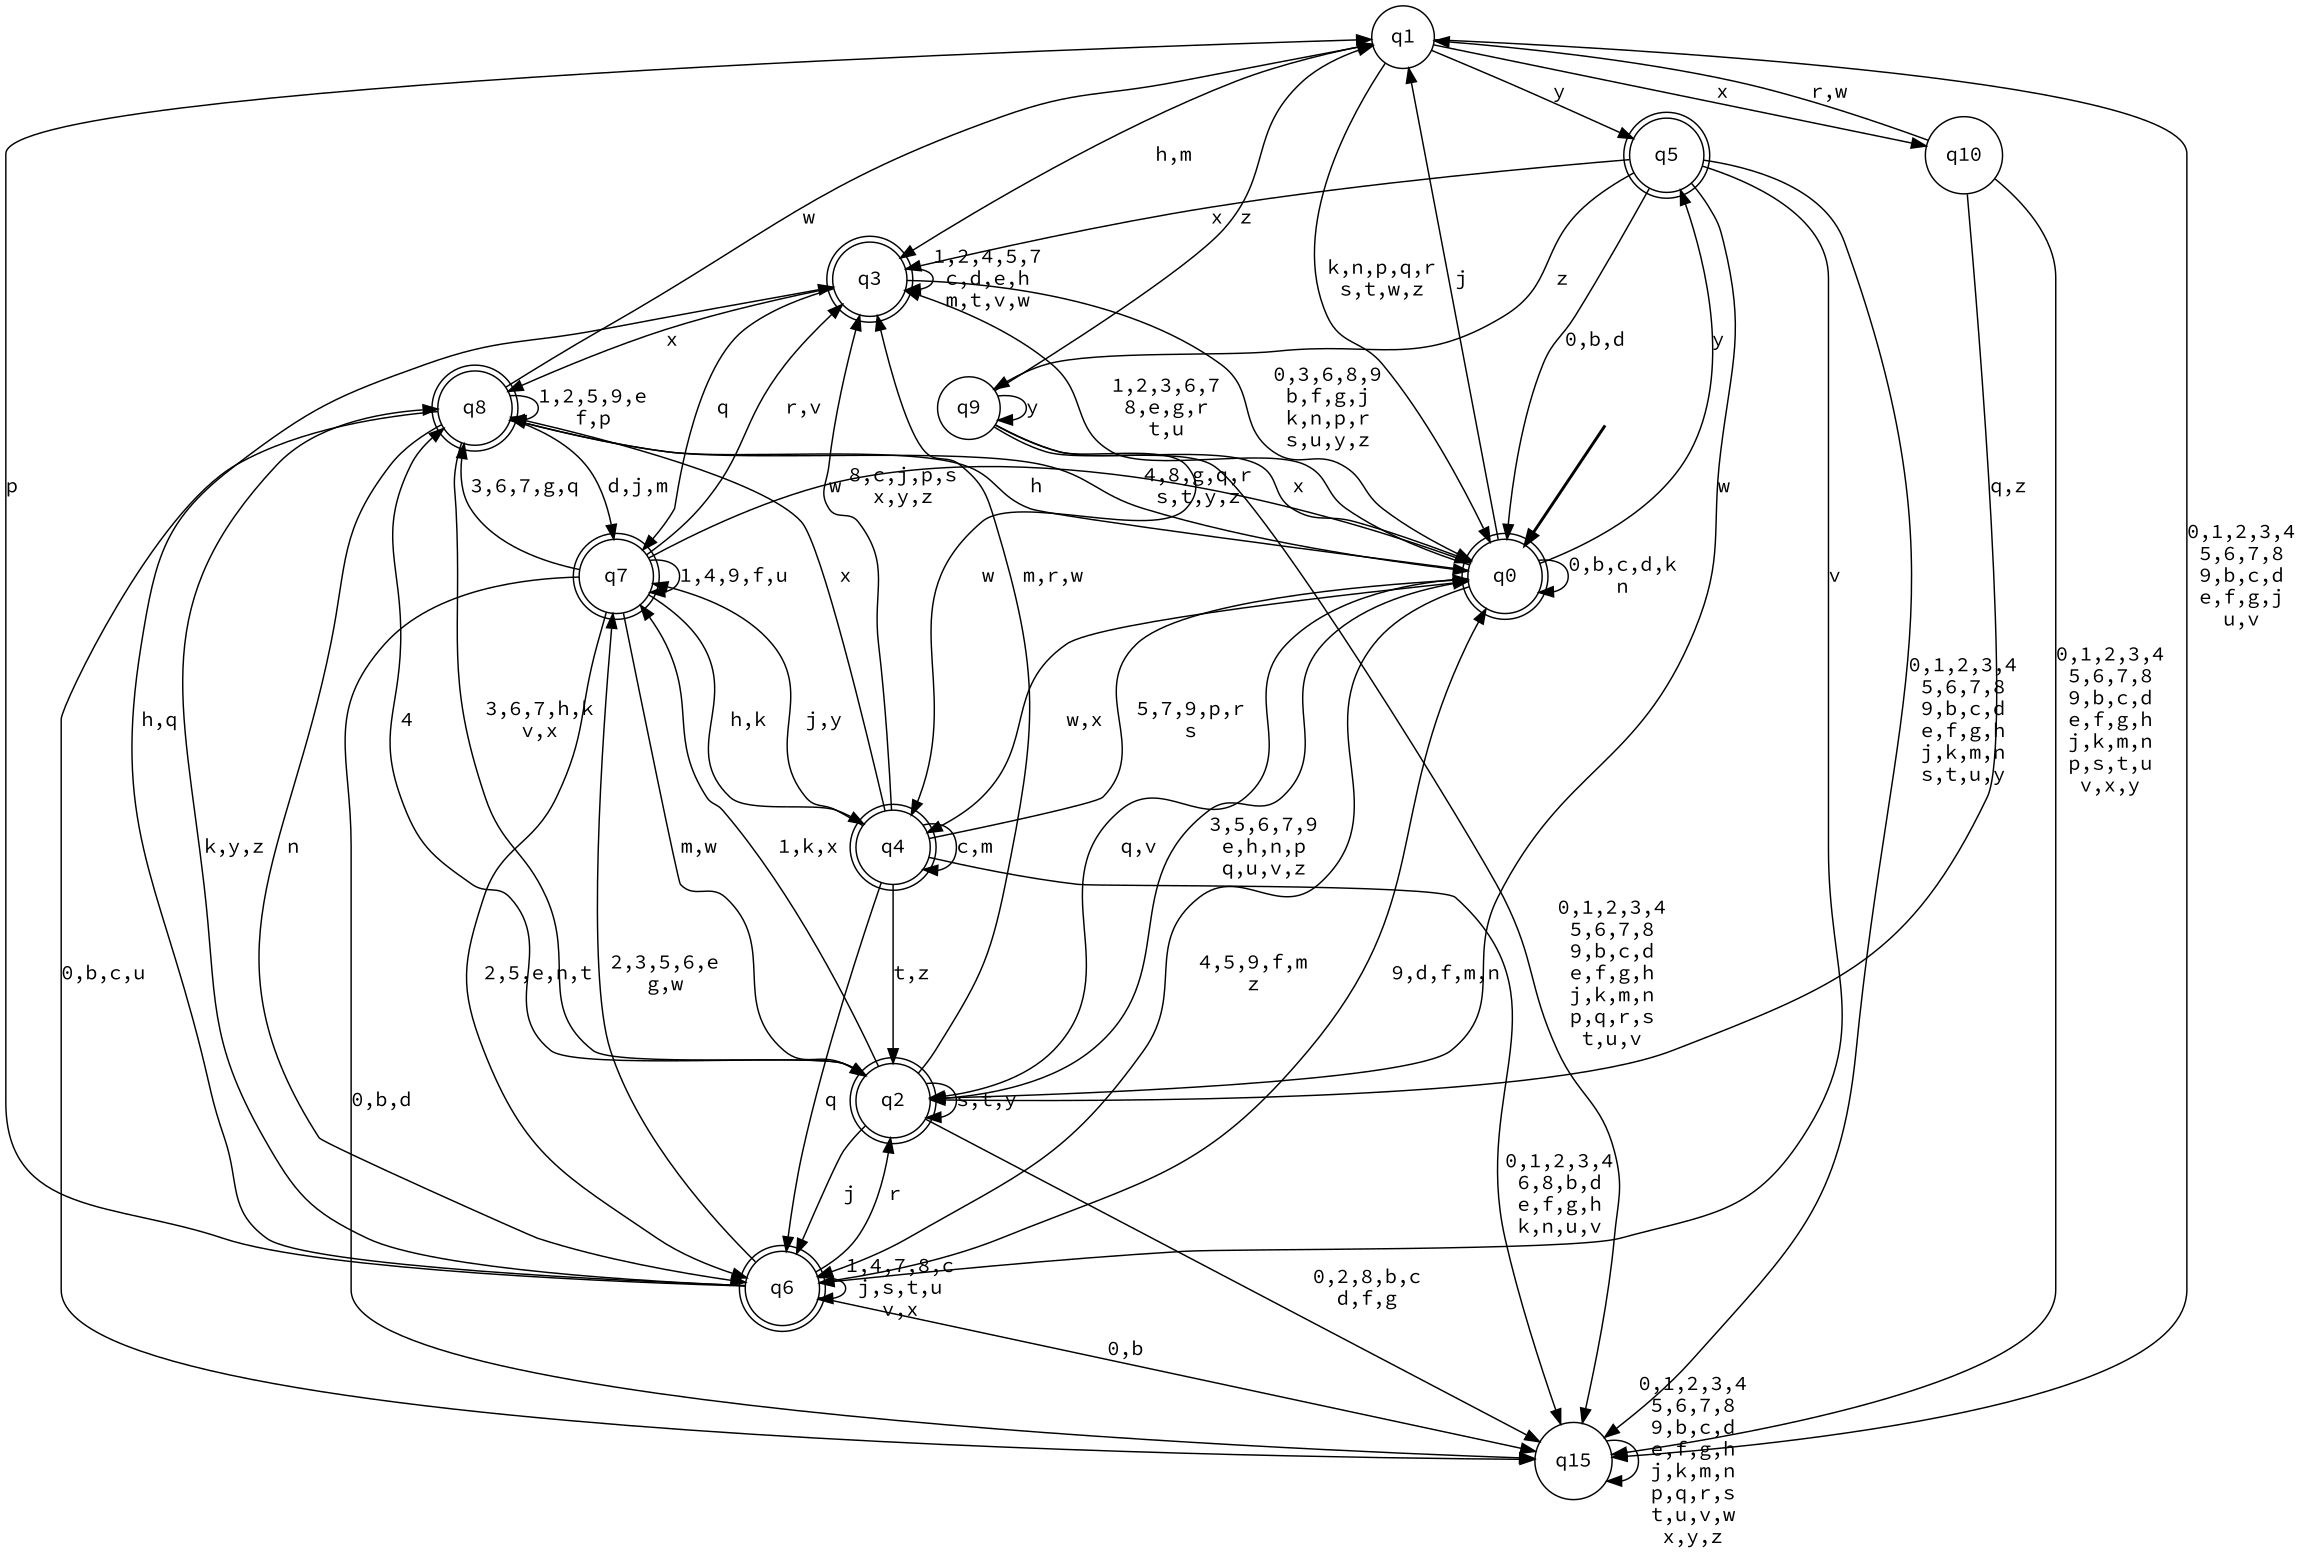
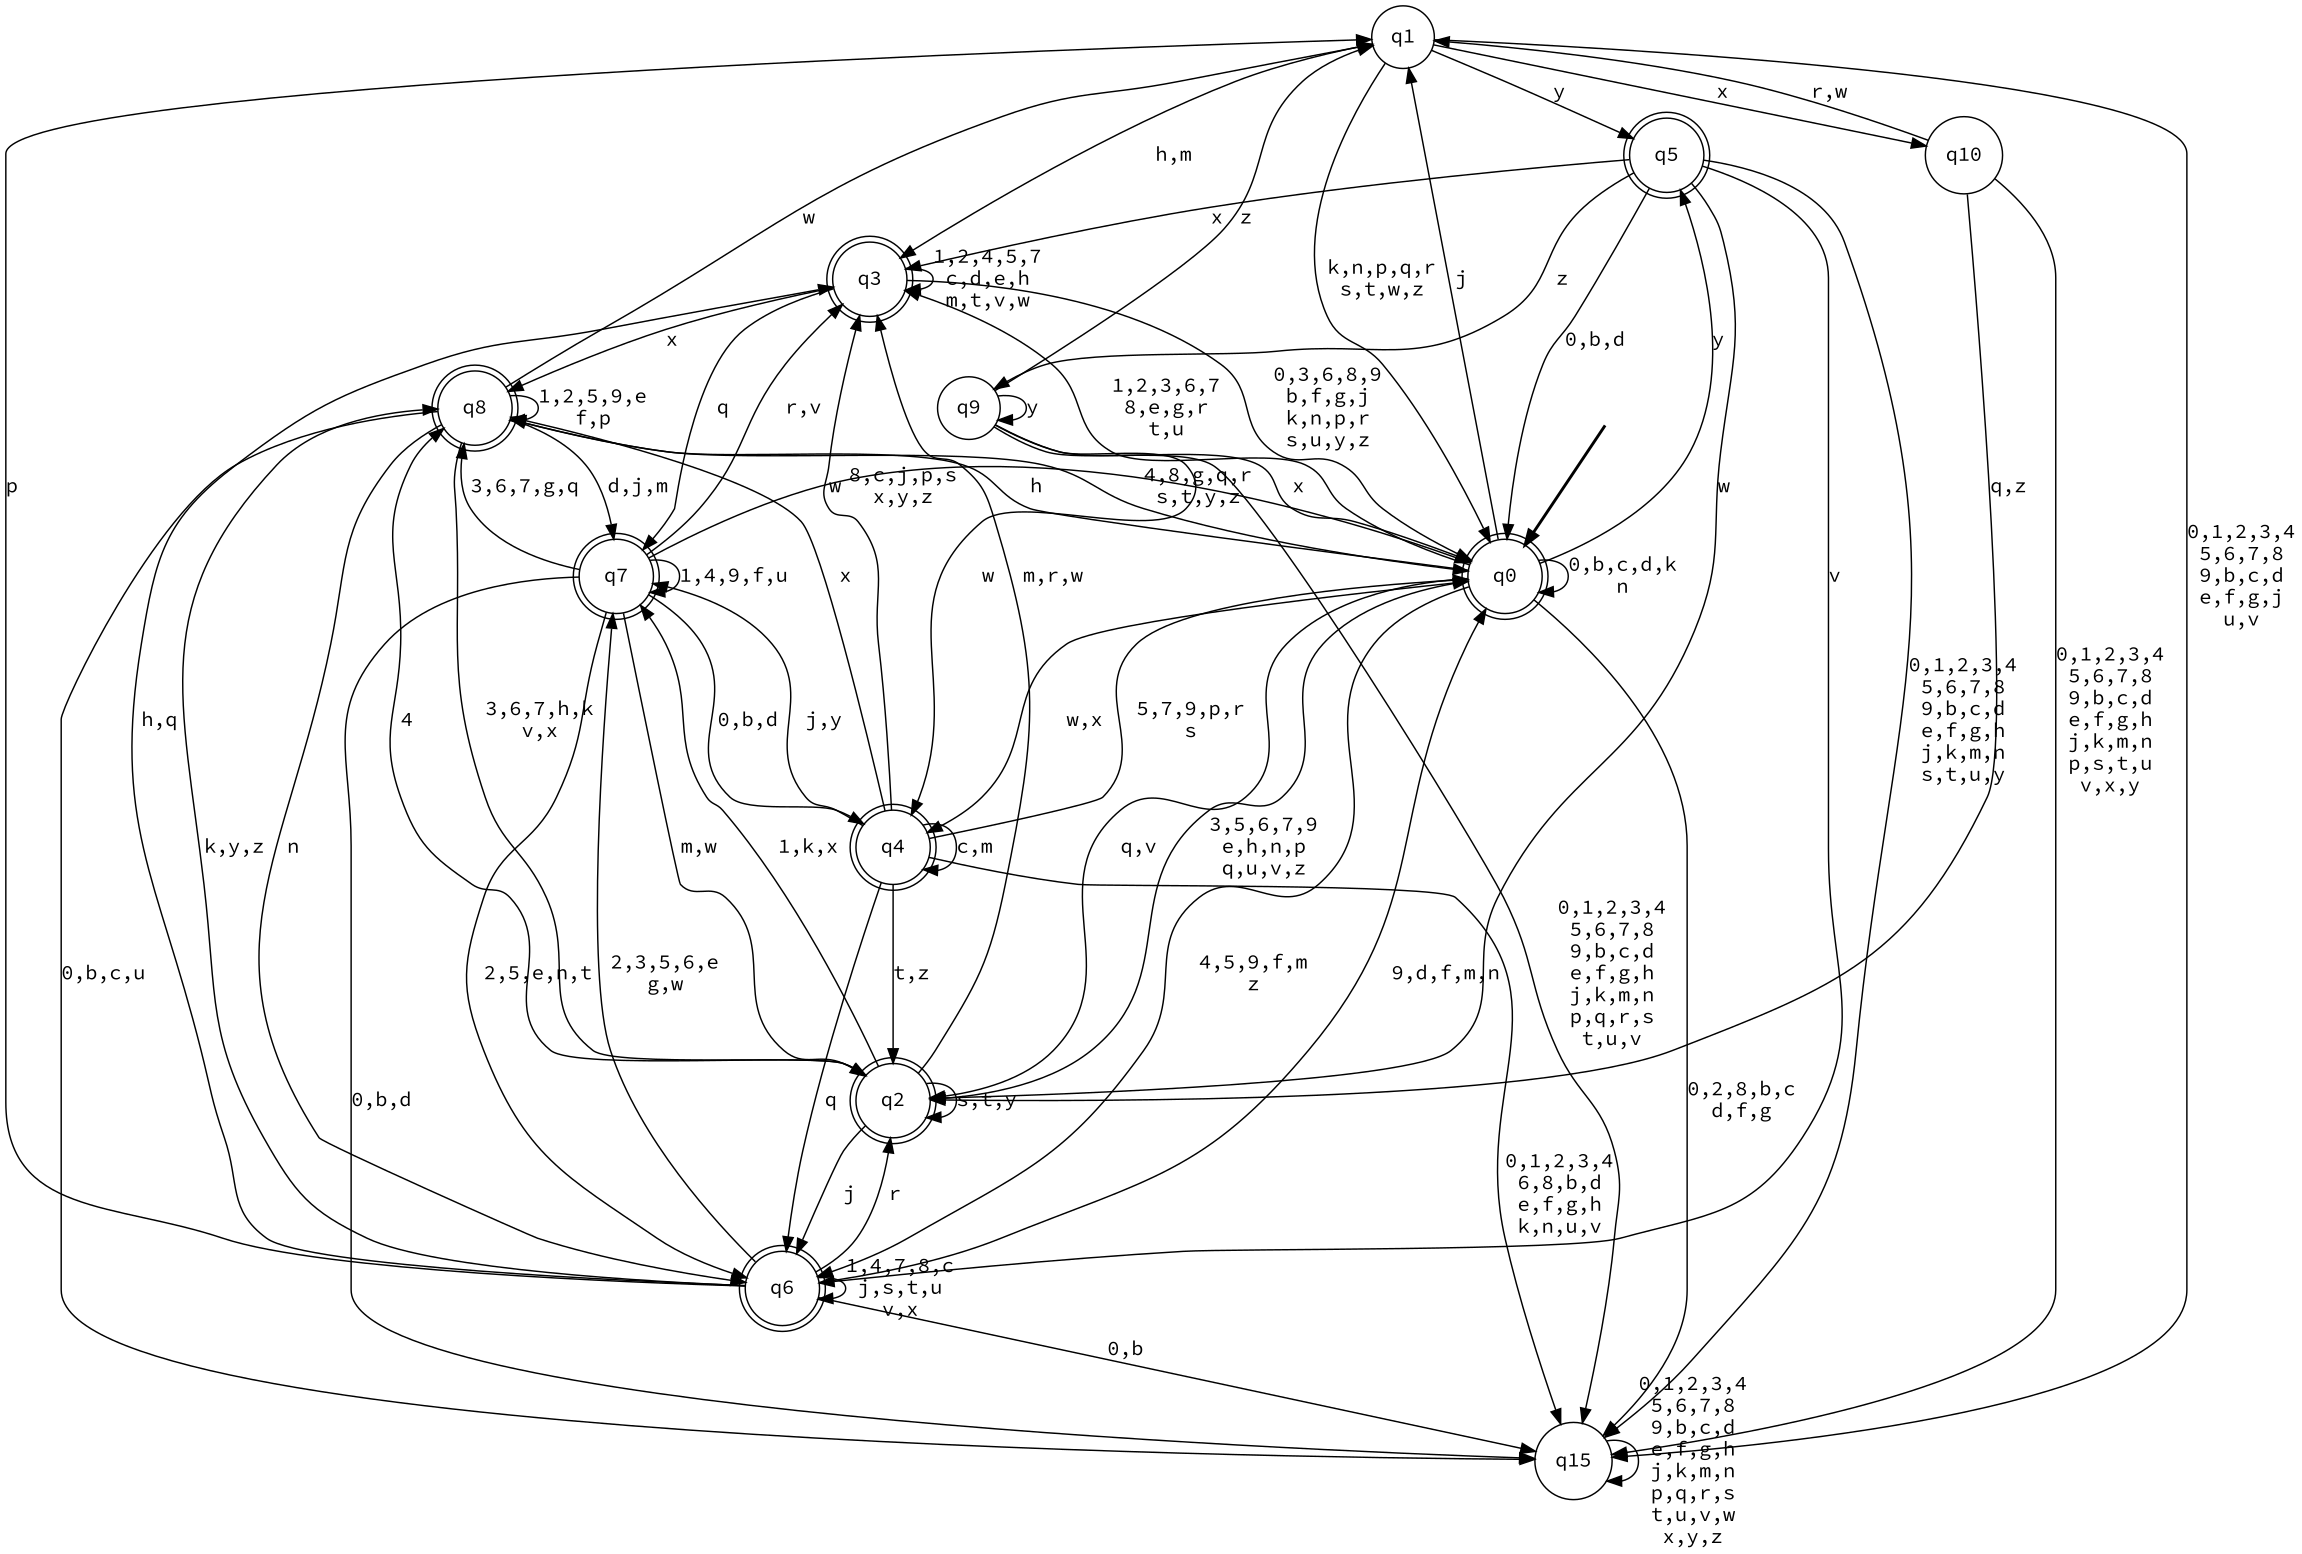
(748, 721) -> (748, 721)
(1226, 1277) -> (1687, 998)
